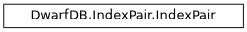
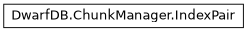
(124, 16) -> (124, 16)
